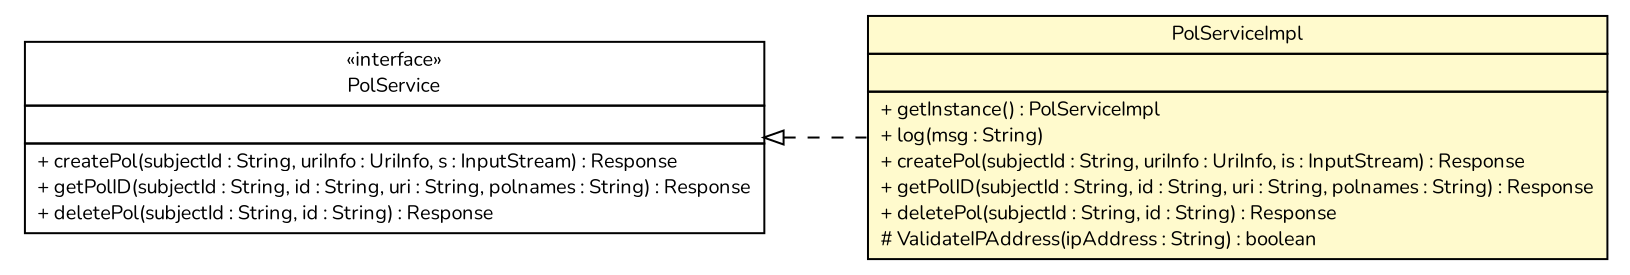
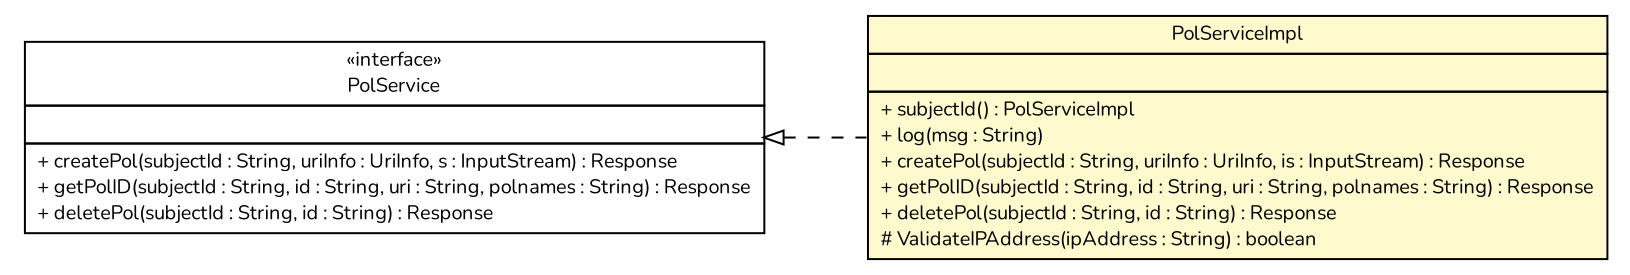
(1020, 110) -> (1008, 110)
